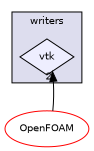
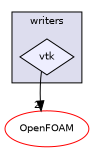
(54, 96) -> (40, 89)
